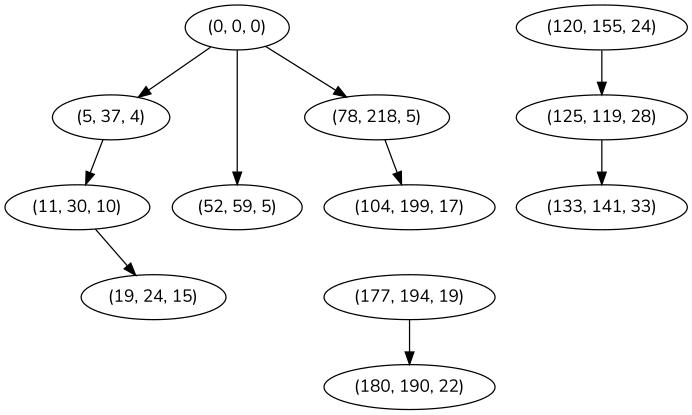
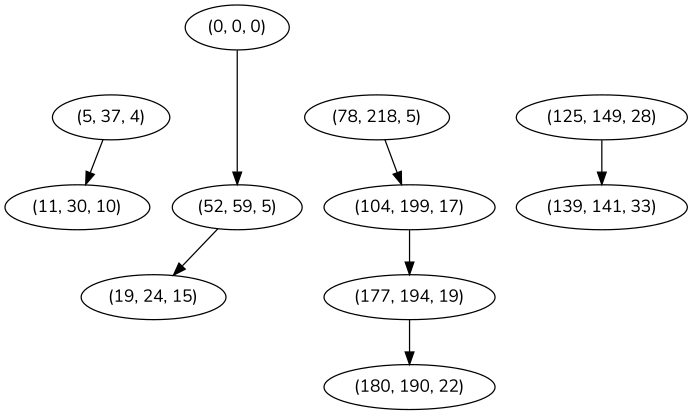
(602, 27) -> none
(301, 68) -> none
(180, 69) -> none
(602, 117) -> (602, 117)
(602, 207) -> (602, 207)
none -> (410, 246)
(111, 247) -> (200, 247)
